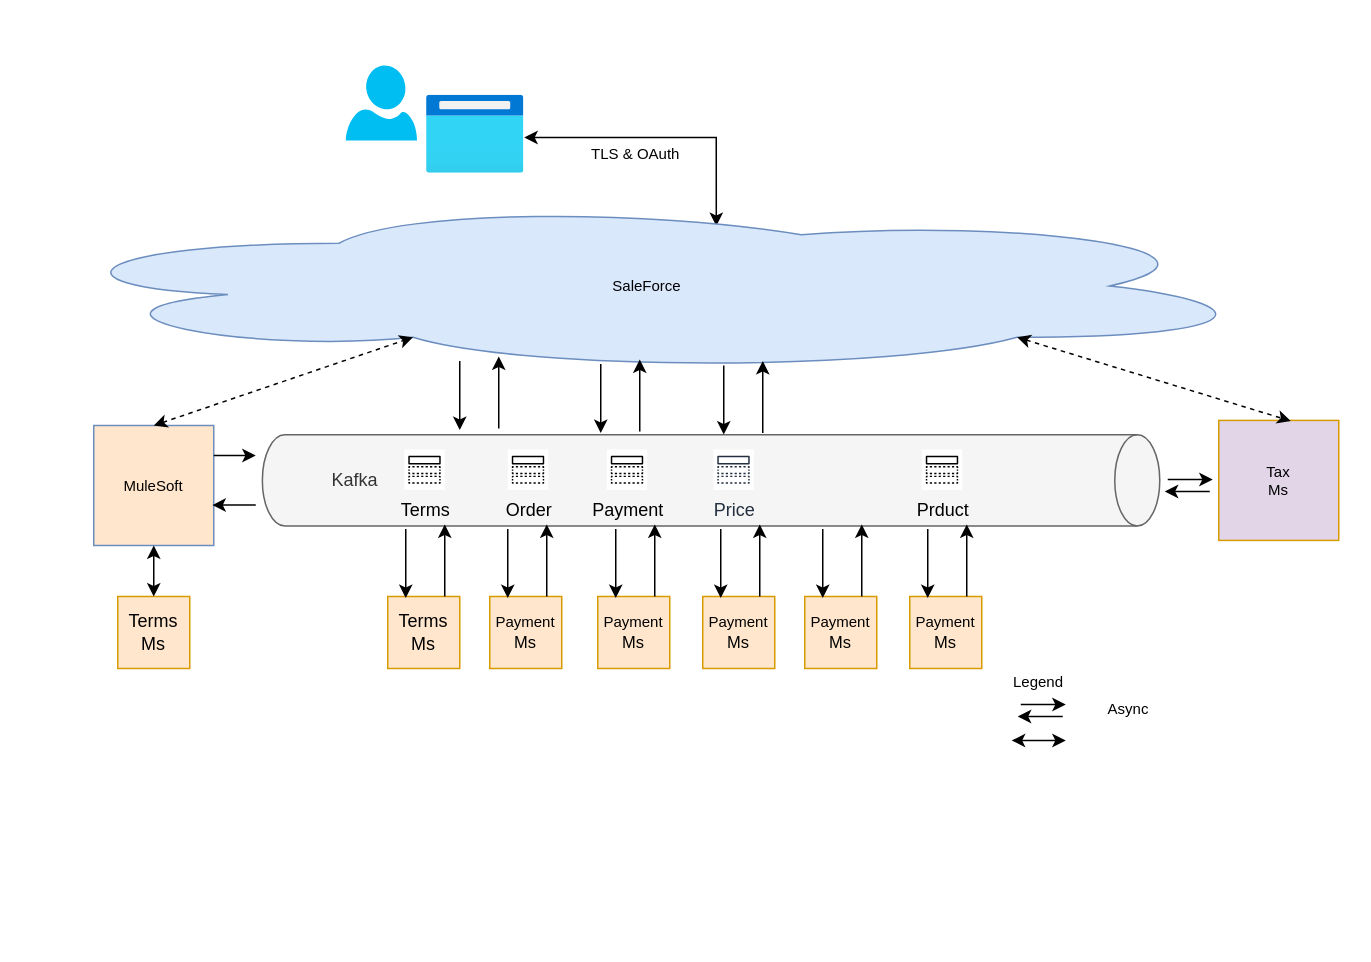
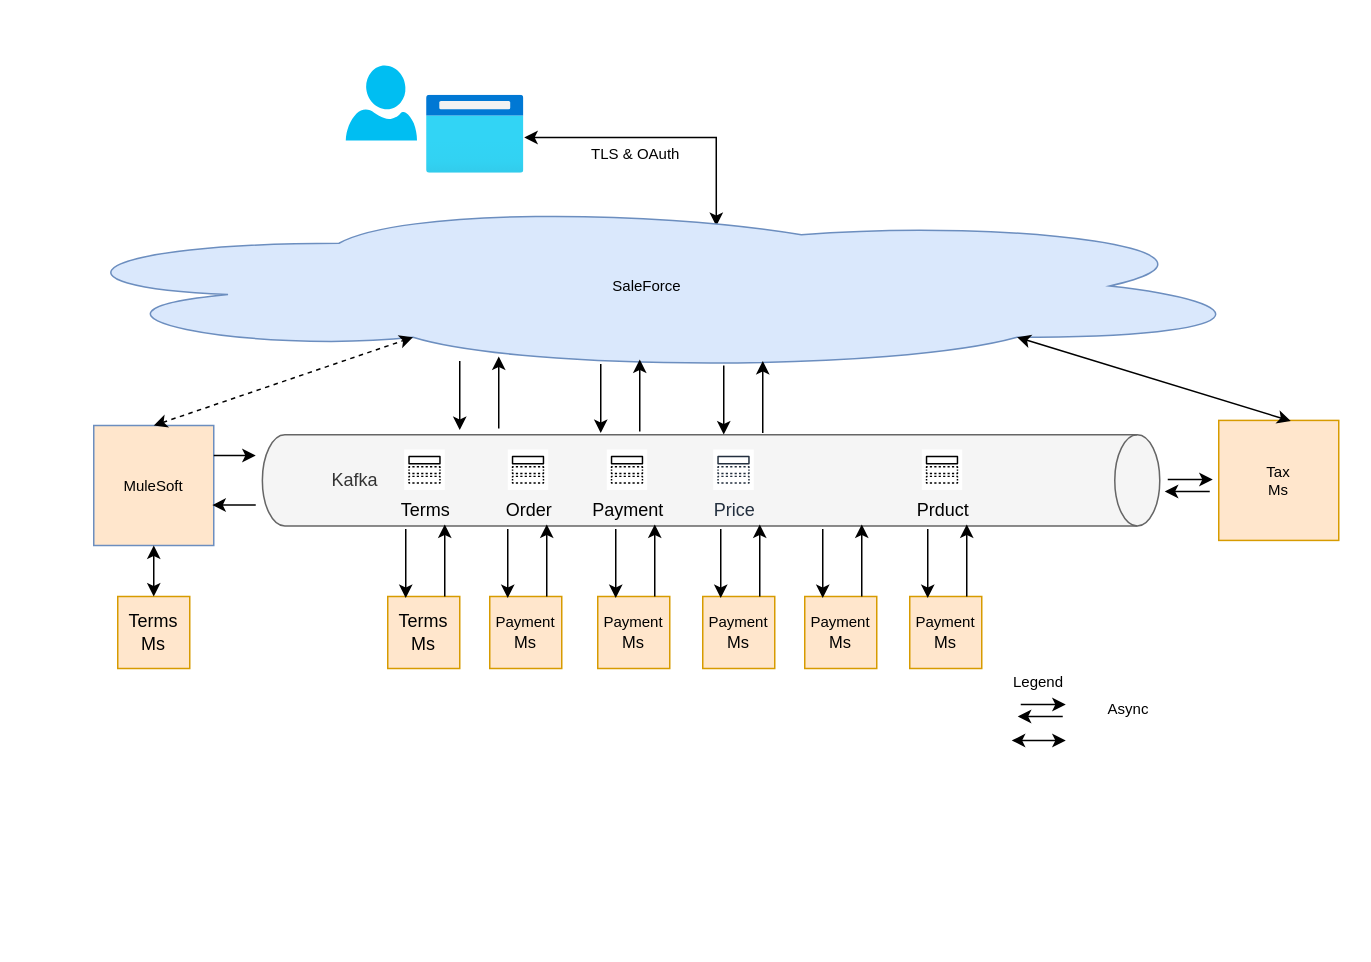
(1153, 378) -> (1153, 378)
(1279, 480) -> (1279, 480)
